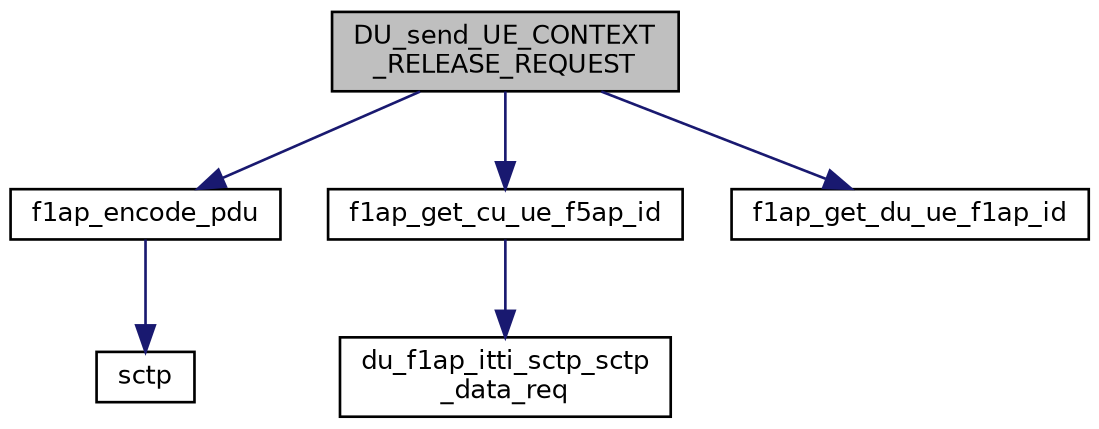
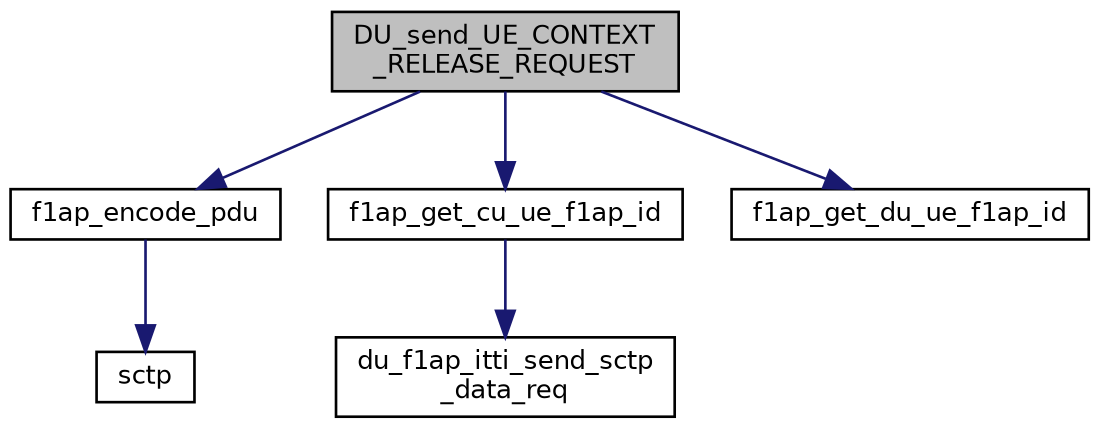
(505, 214) -> (505, 214)
(505, 377) -> (505, 377)
